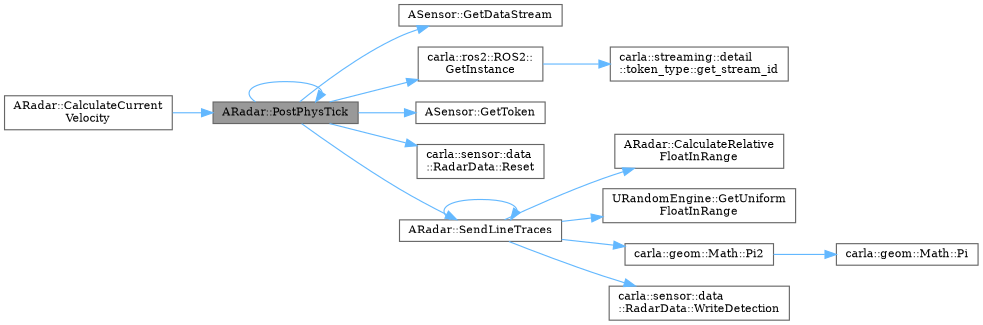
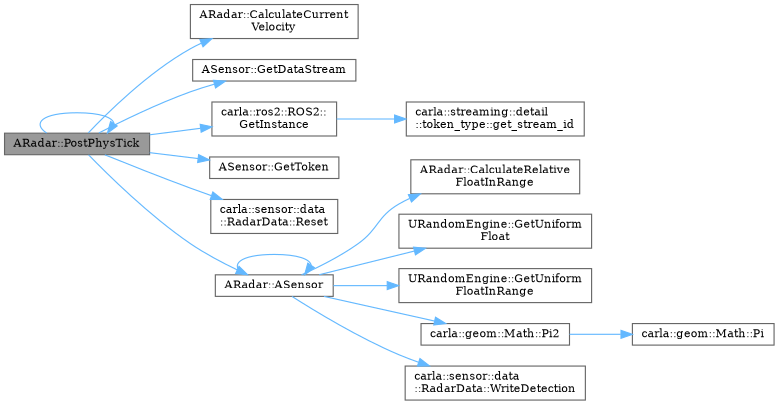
(187, 113) -> (141, 83)
(481, 231) -> (274, 286)
none -> (495, 231)
